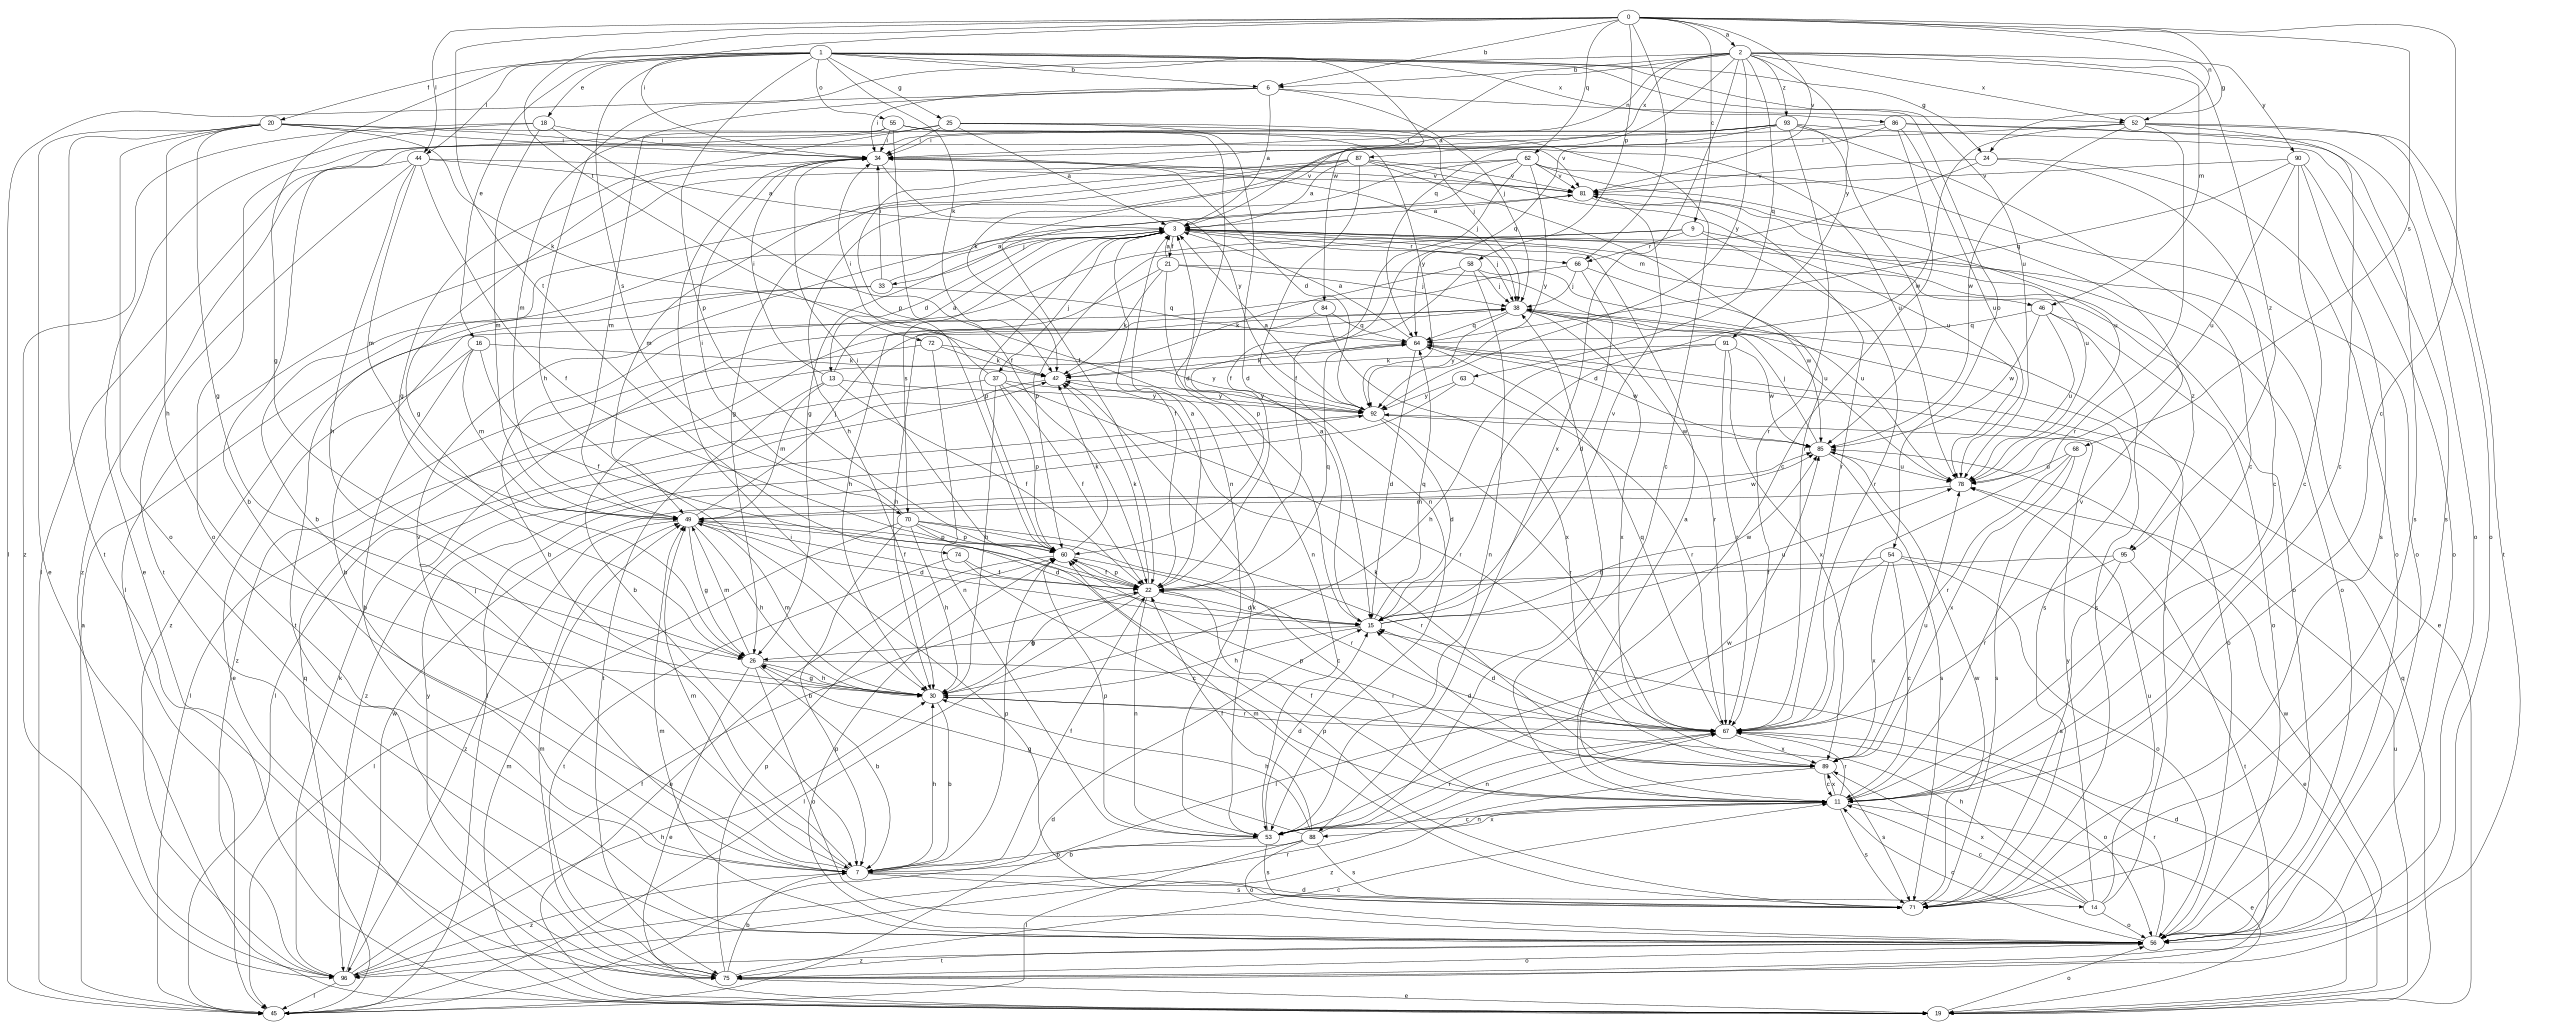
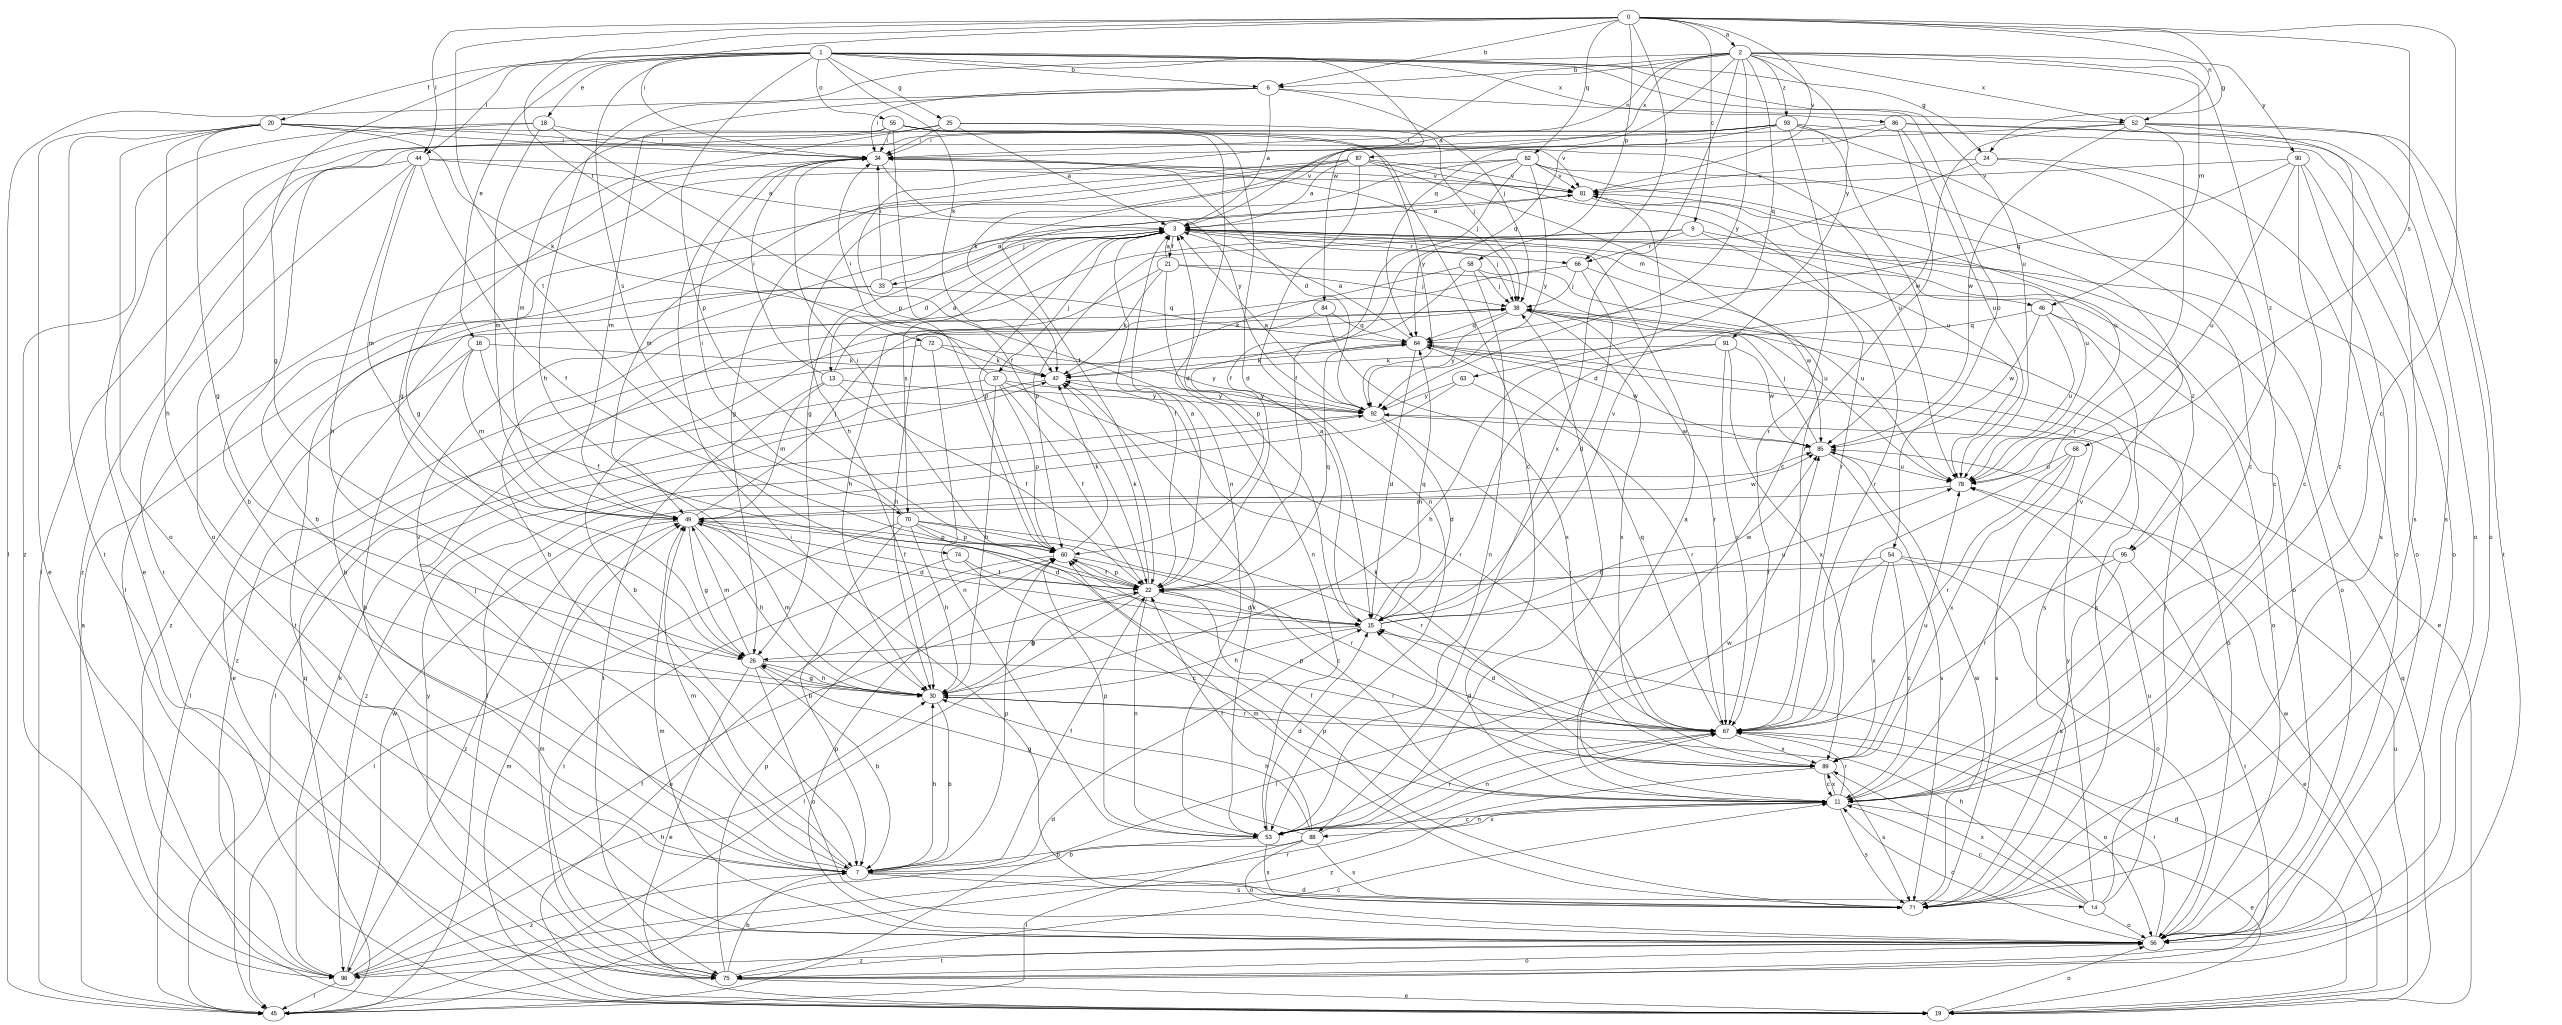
(1702, 281) -> (1487, 348)
